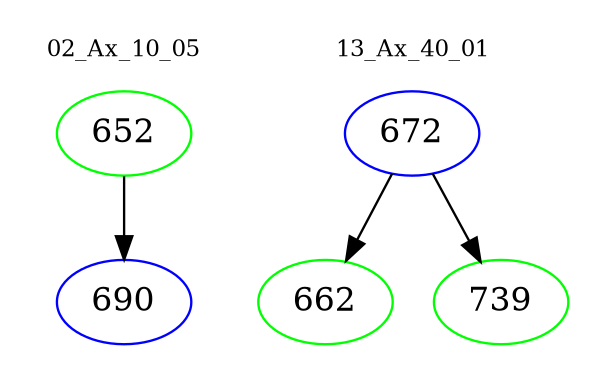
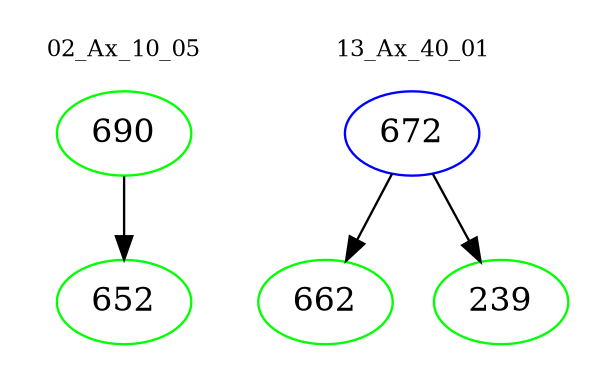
(124, 206) -> (124, 206)
(124, 302) -> (124, 133)
(501, 302) -> (501, 302)
